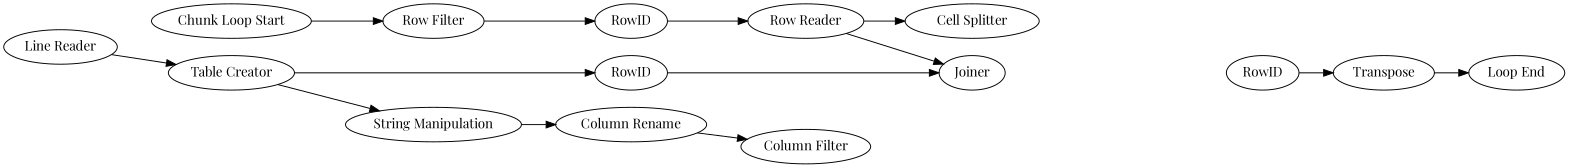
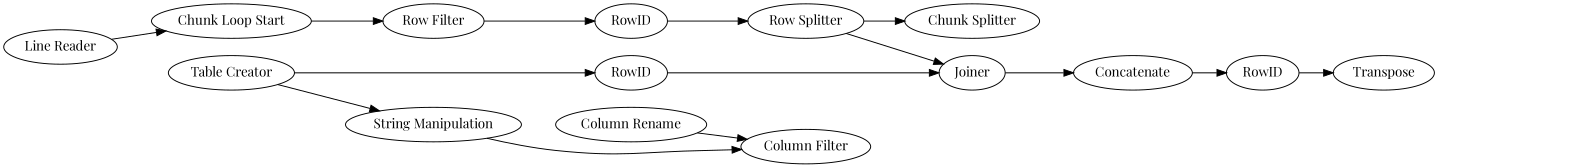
(806, 21) -> (806, 21)
(972, 21) -> (972, 21)
(139, 59) -> (134, 36)
none -> (1133, 73)
(1517, 73) -> none
(534, 125) -> (609, 154)
